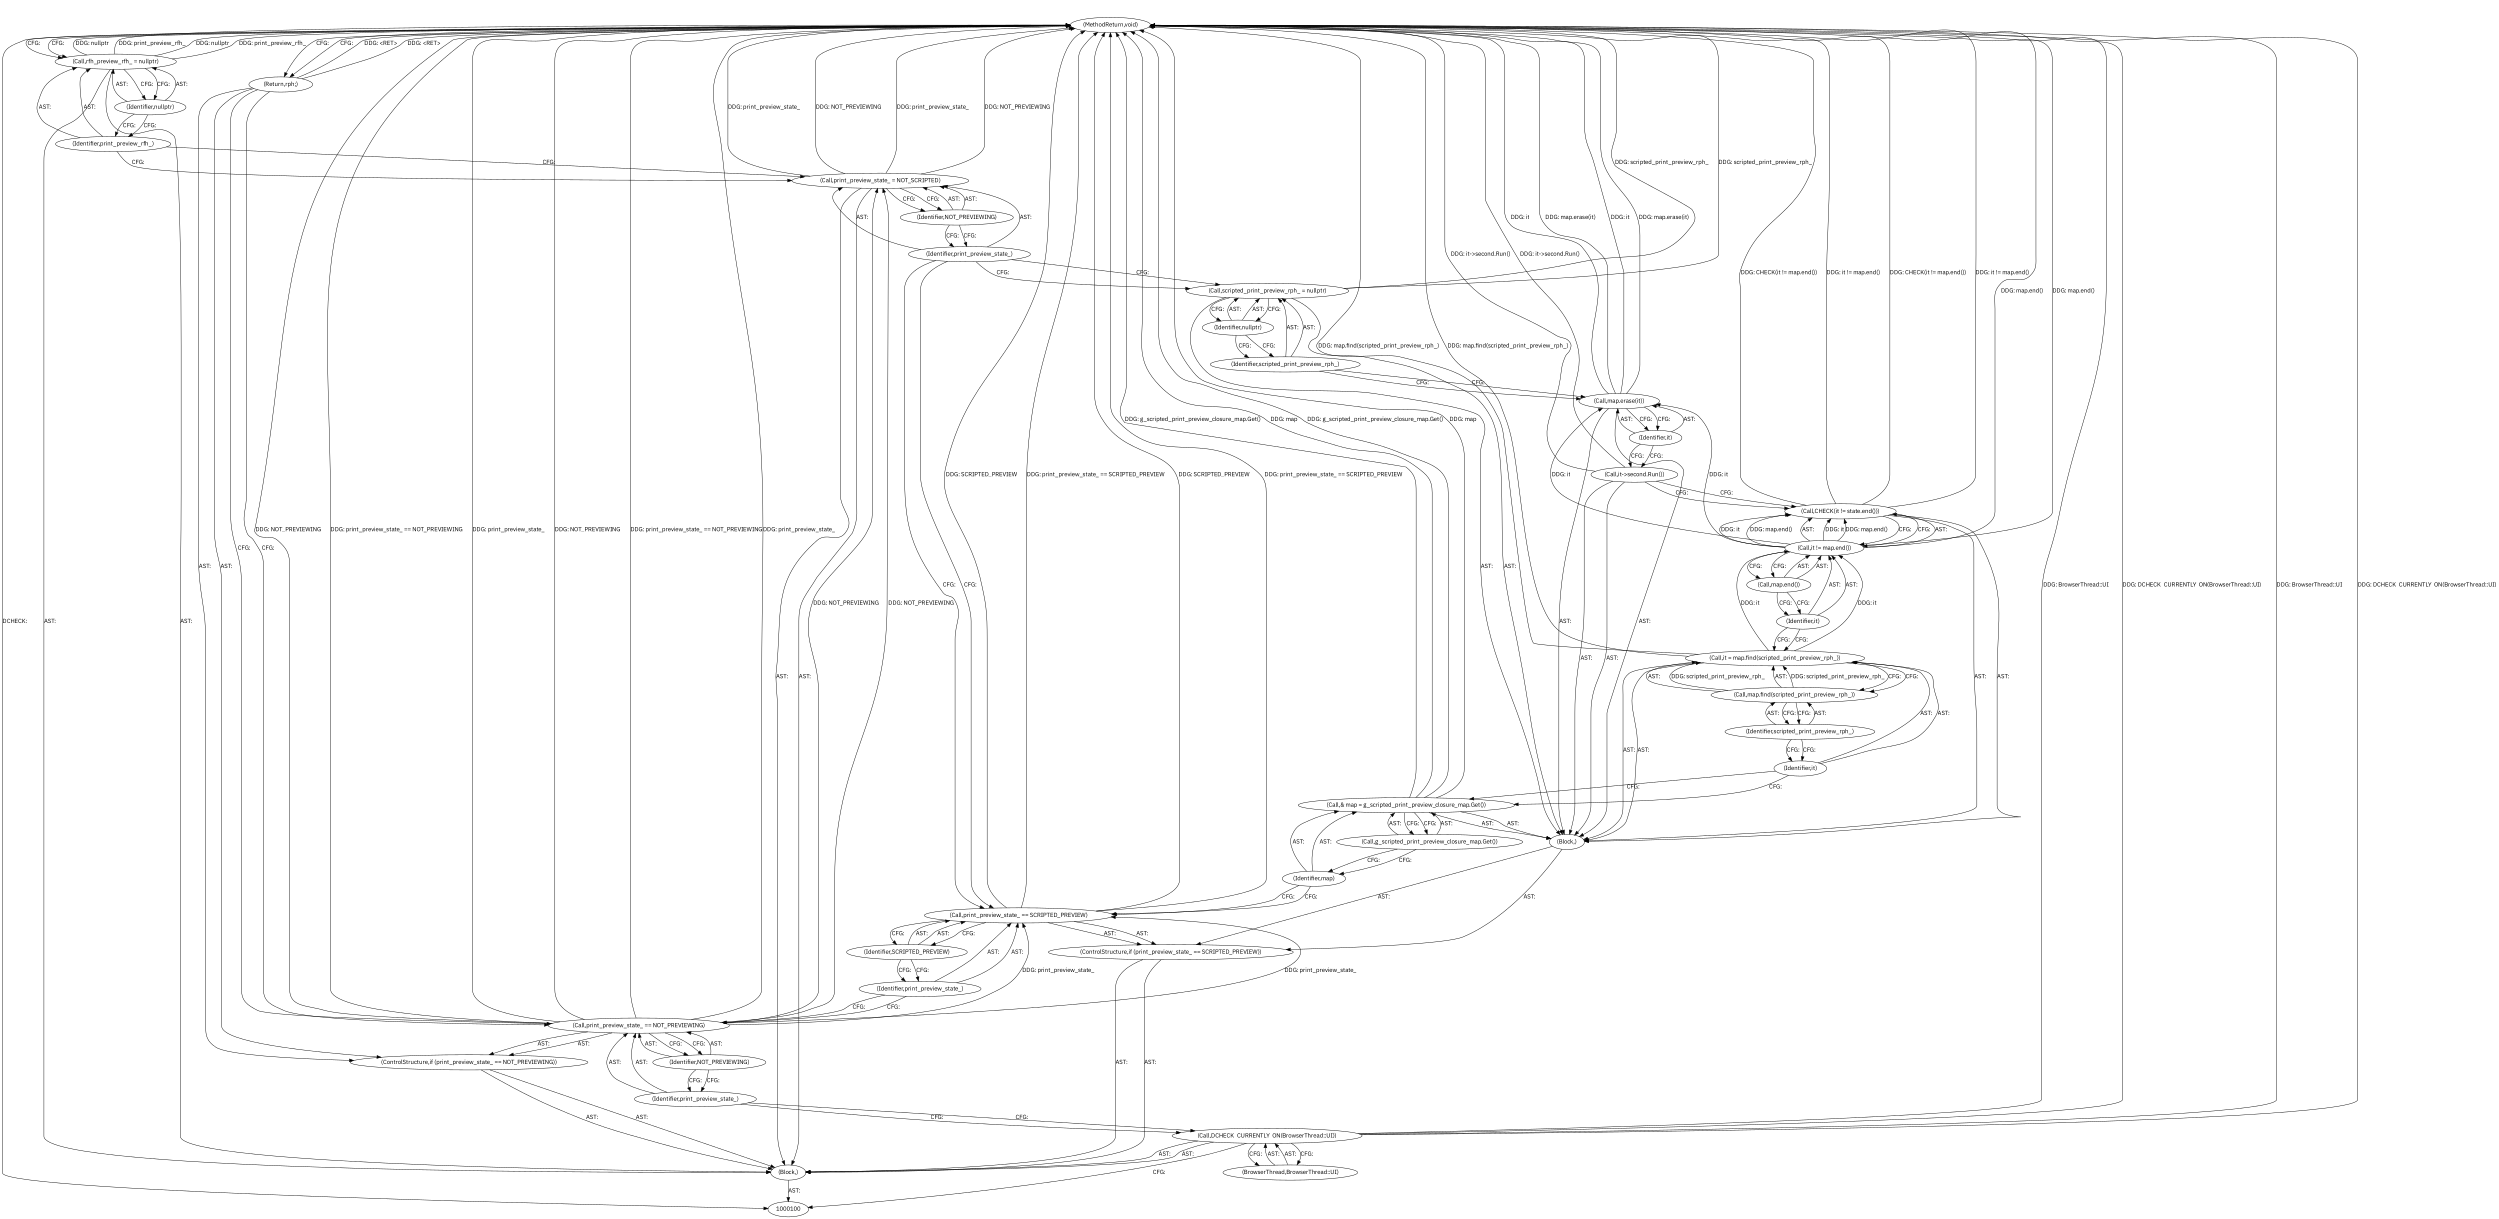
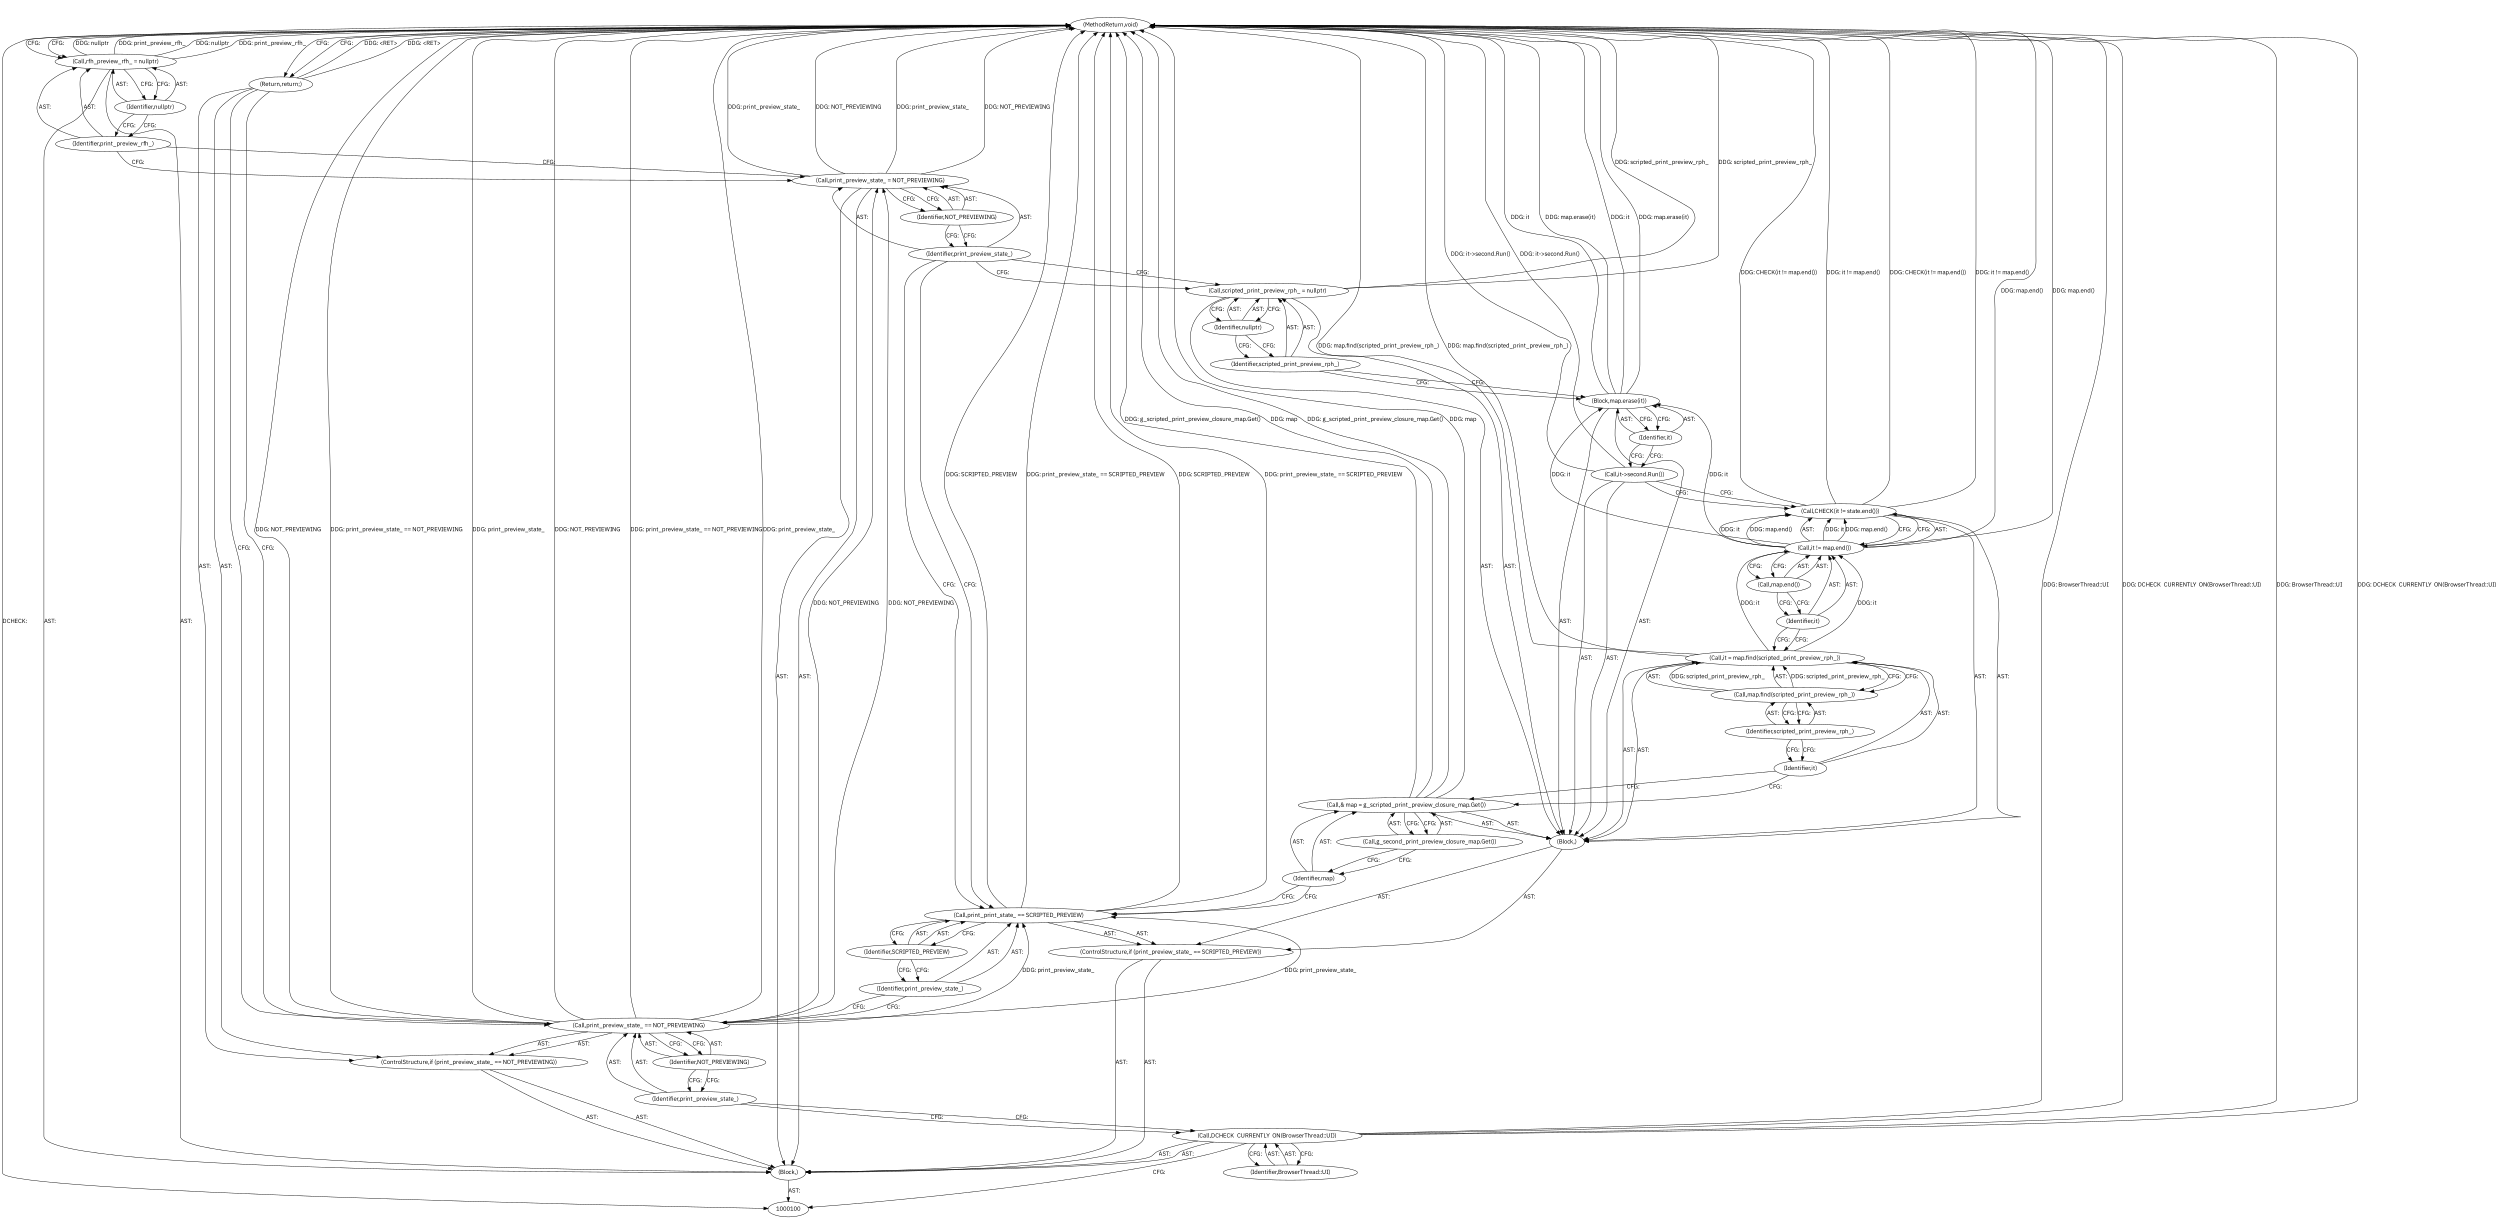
(281, 84) -> (281, 84)
(880, 181) -> (880, 181)
(1619, 401) -> (1619, 401)
(1430, 842) -> (1430, 842)
(1019, 915) -> (1019, 915)
(1290, 1173) -> (1290, 1173)
